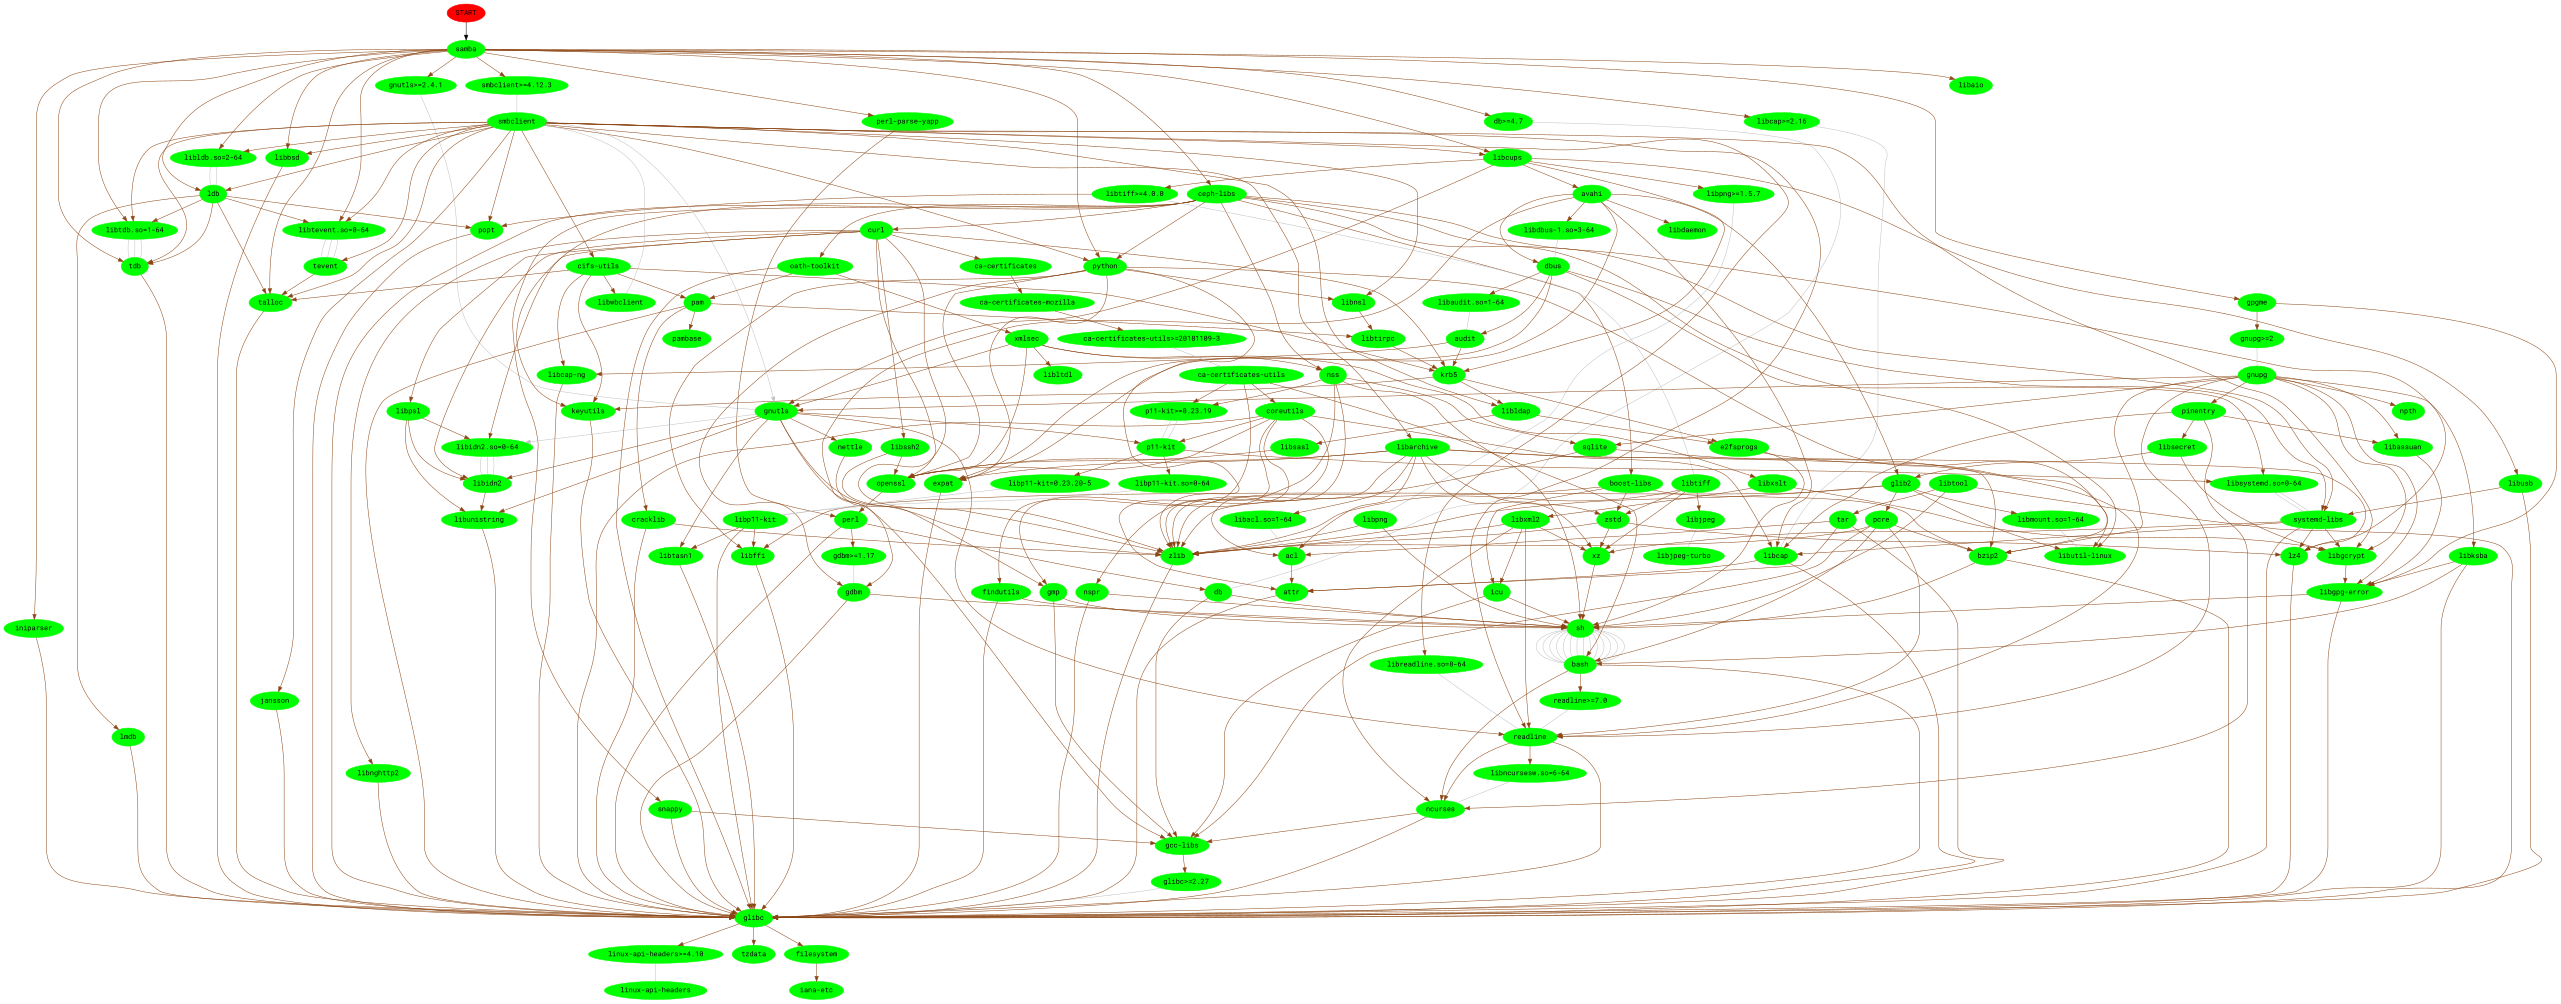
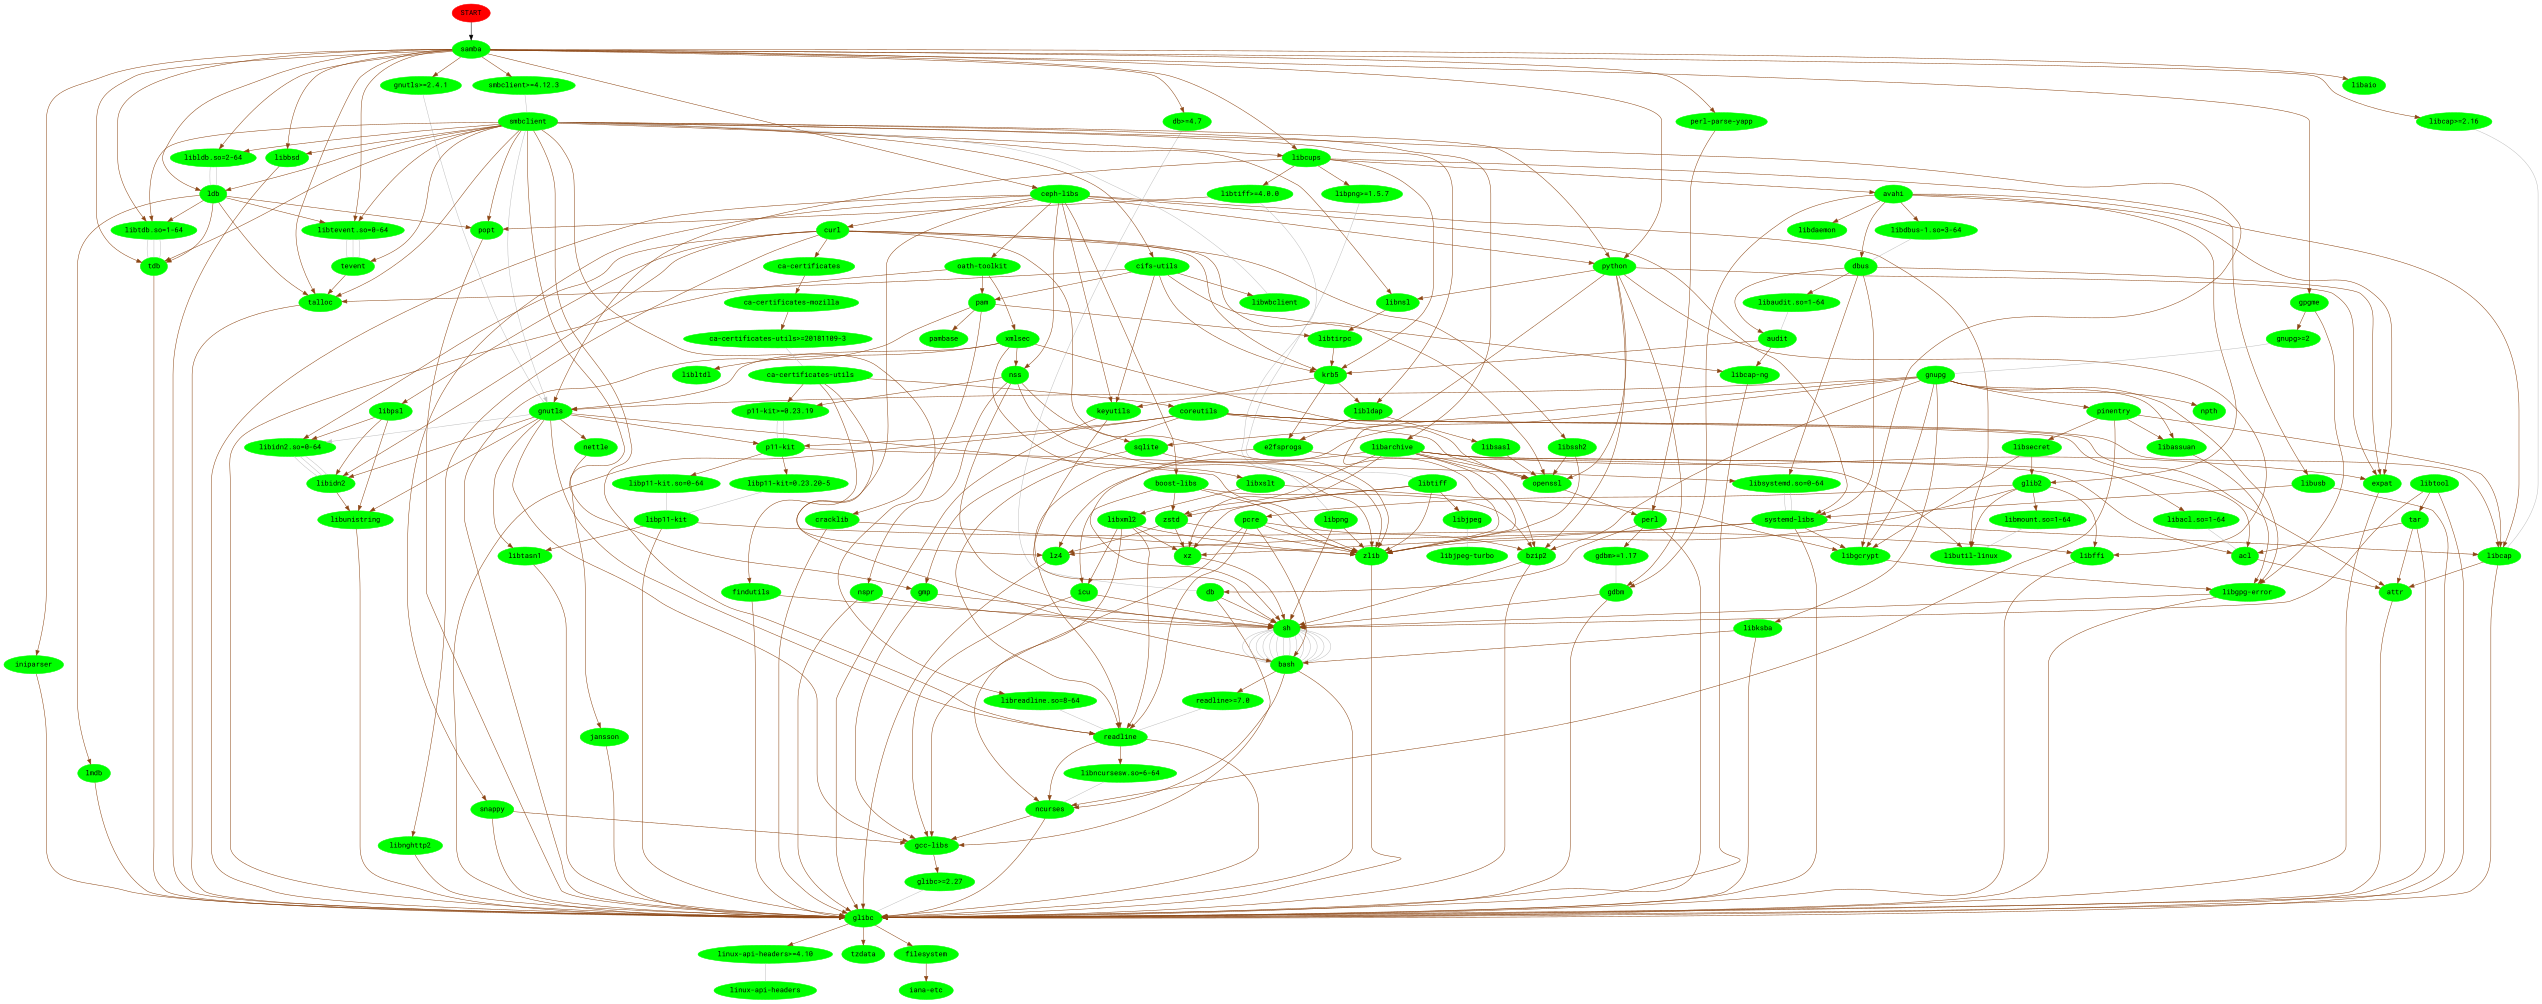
(2414, 573) -> none
none -> (1120, 579)
